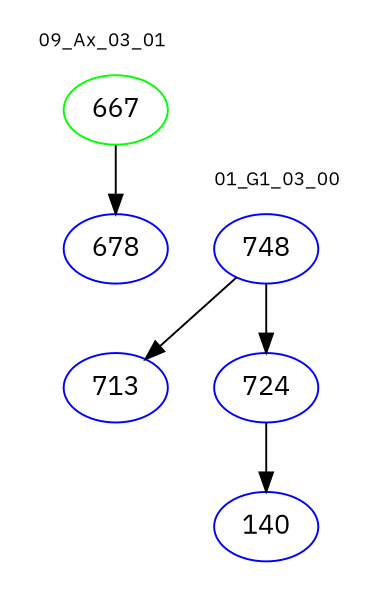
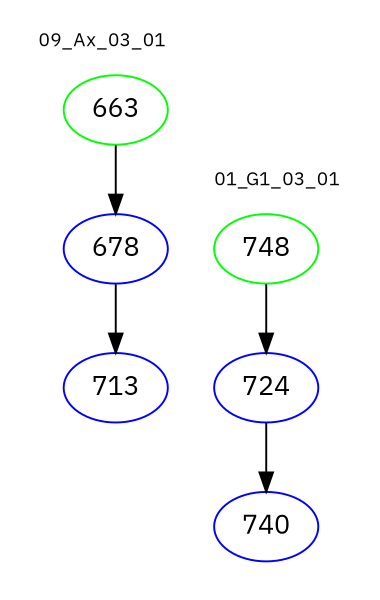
(116, 110) -> (116, 110)
(278, 180) -> (278, 180)
(266, 249) -> (266, 249)
(212, 300) -> (116, 309)
(266, 527) -> (266, 527)
